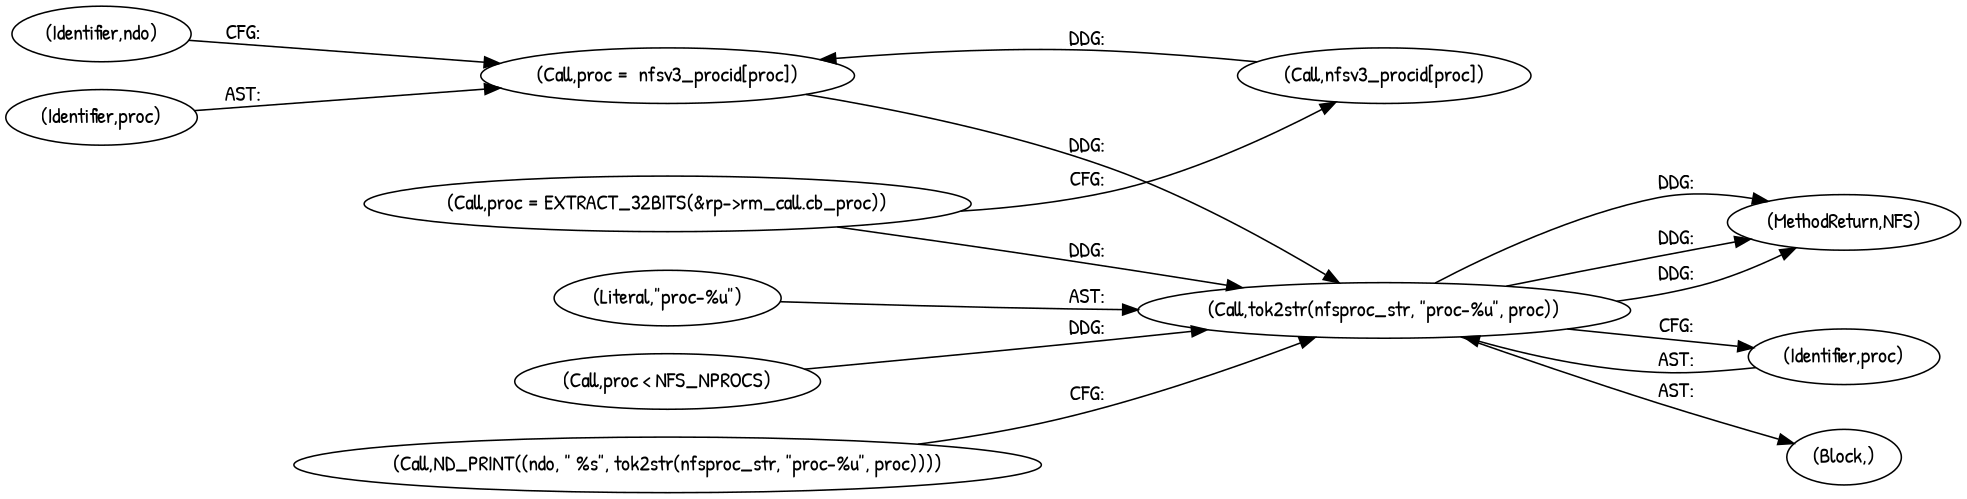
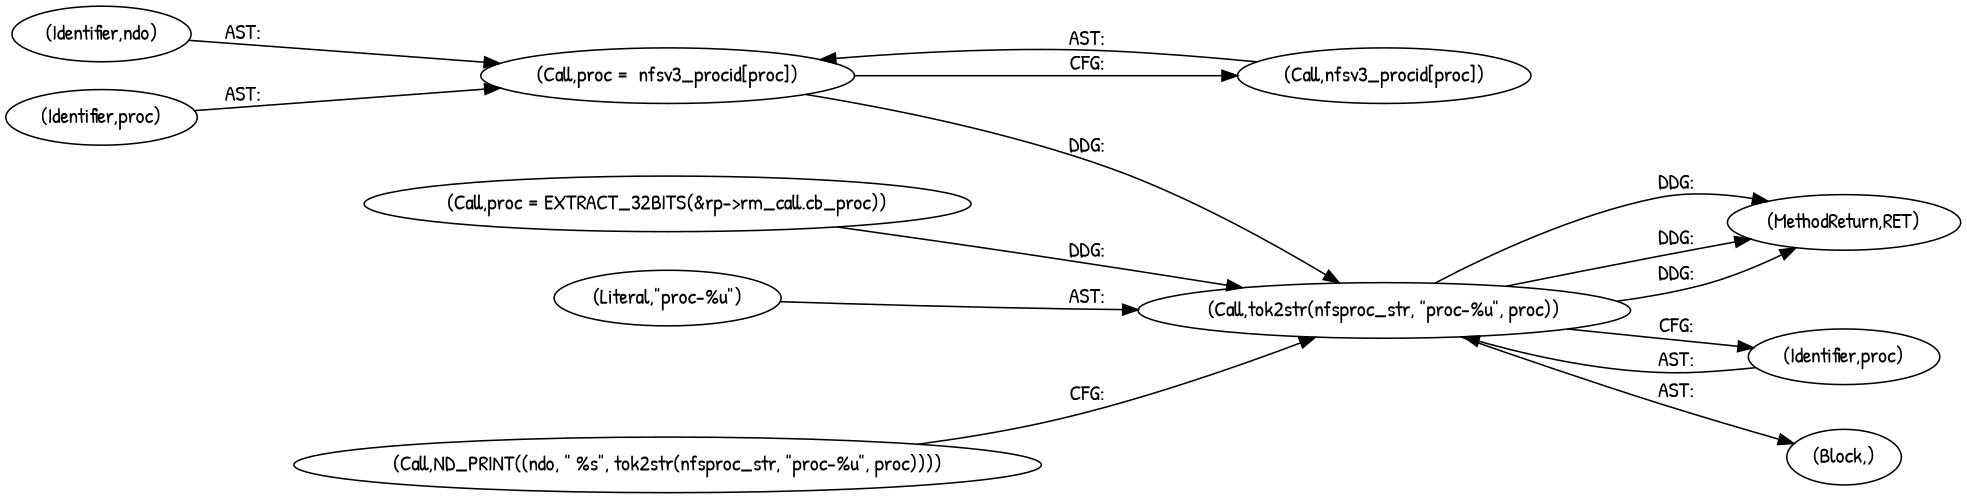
(246, 33) -> (246, 33)
(1090, 39) -> (1090, 39)
(1129, 187) -> (1038, 76)
(1844, 222) -> (1844, 222)
(668, 381) -> none
